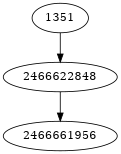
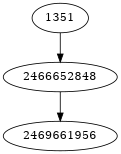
(60, 77) -> (60, 77)
(60, 136) -> (60, 136)
